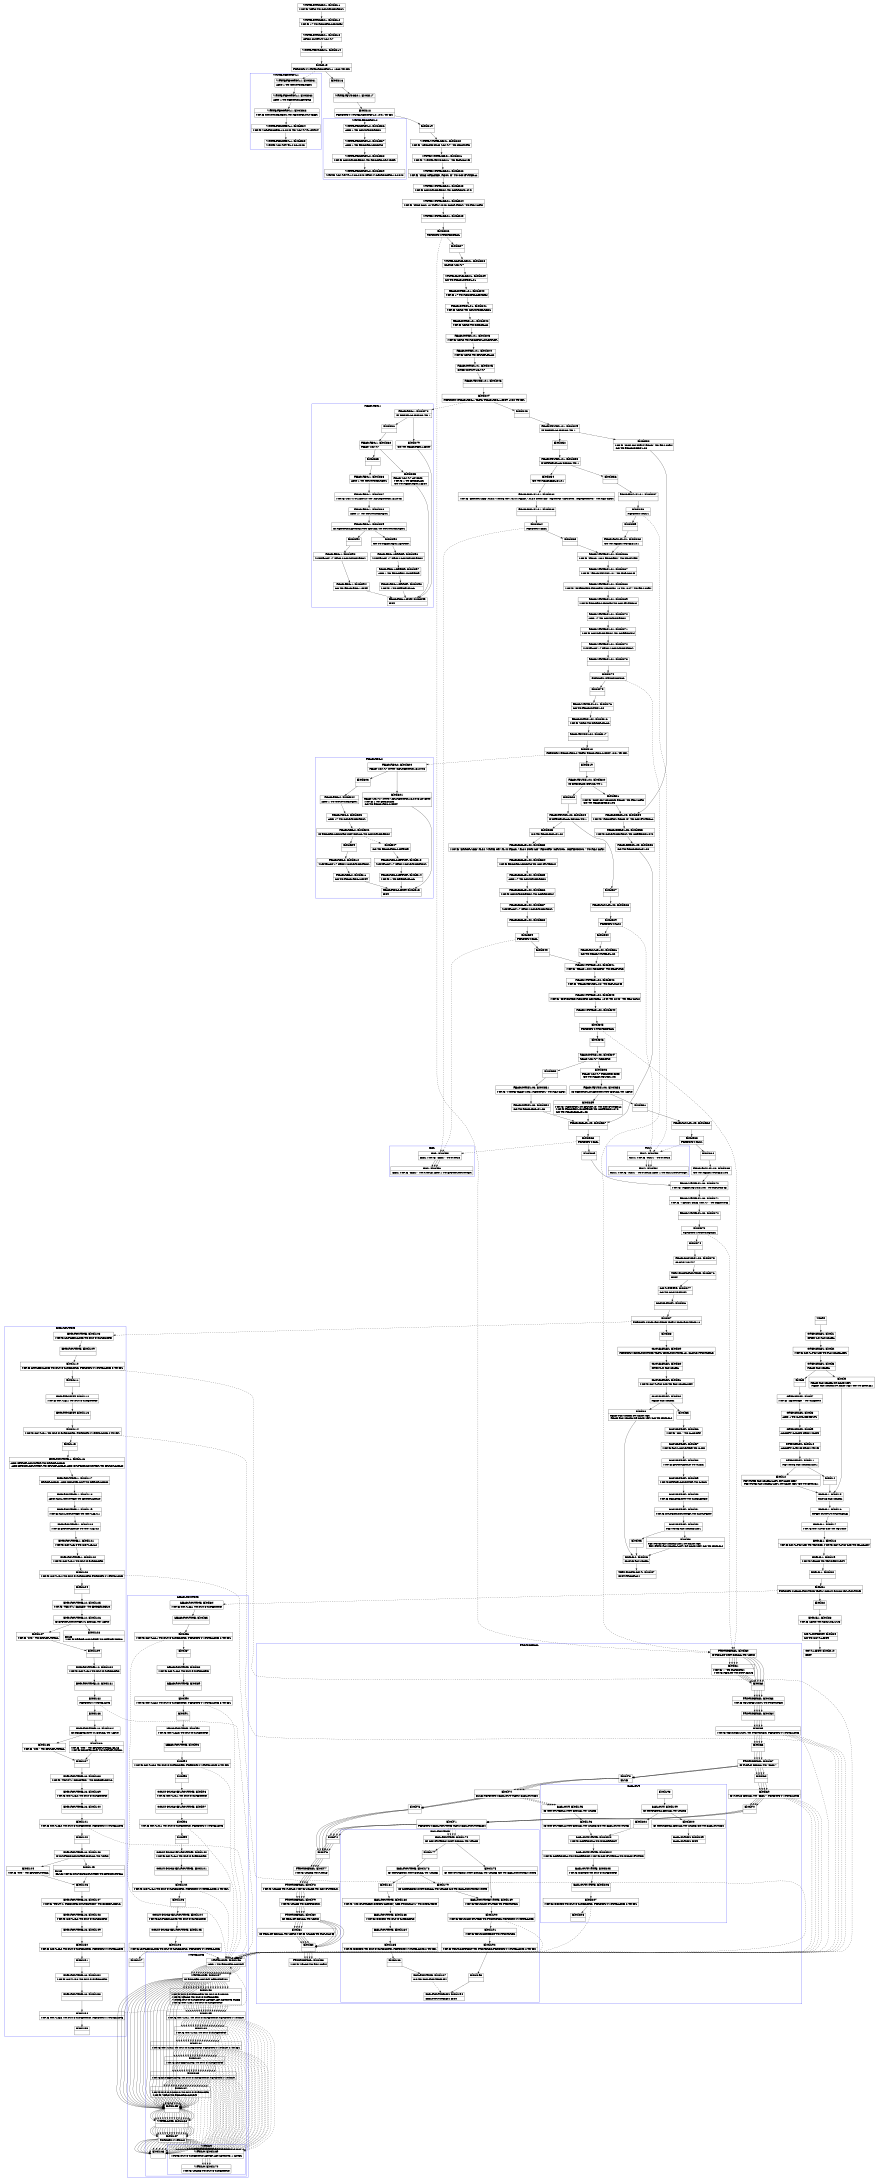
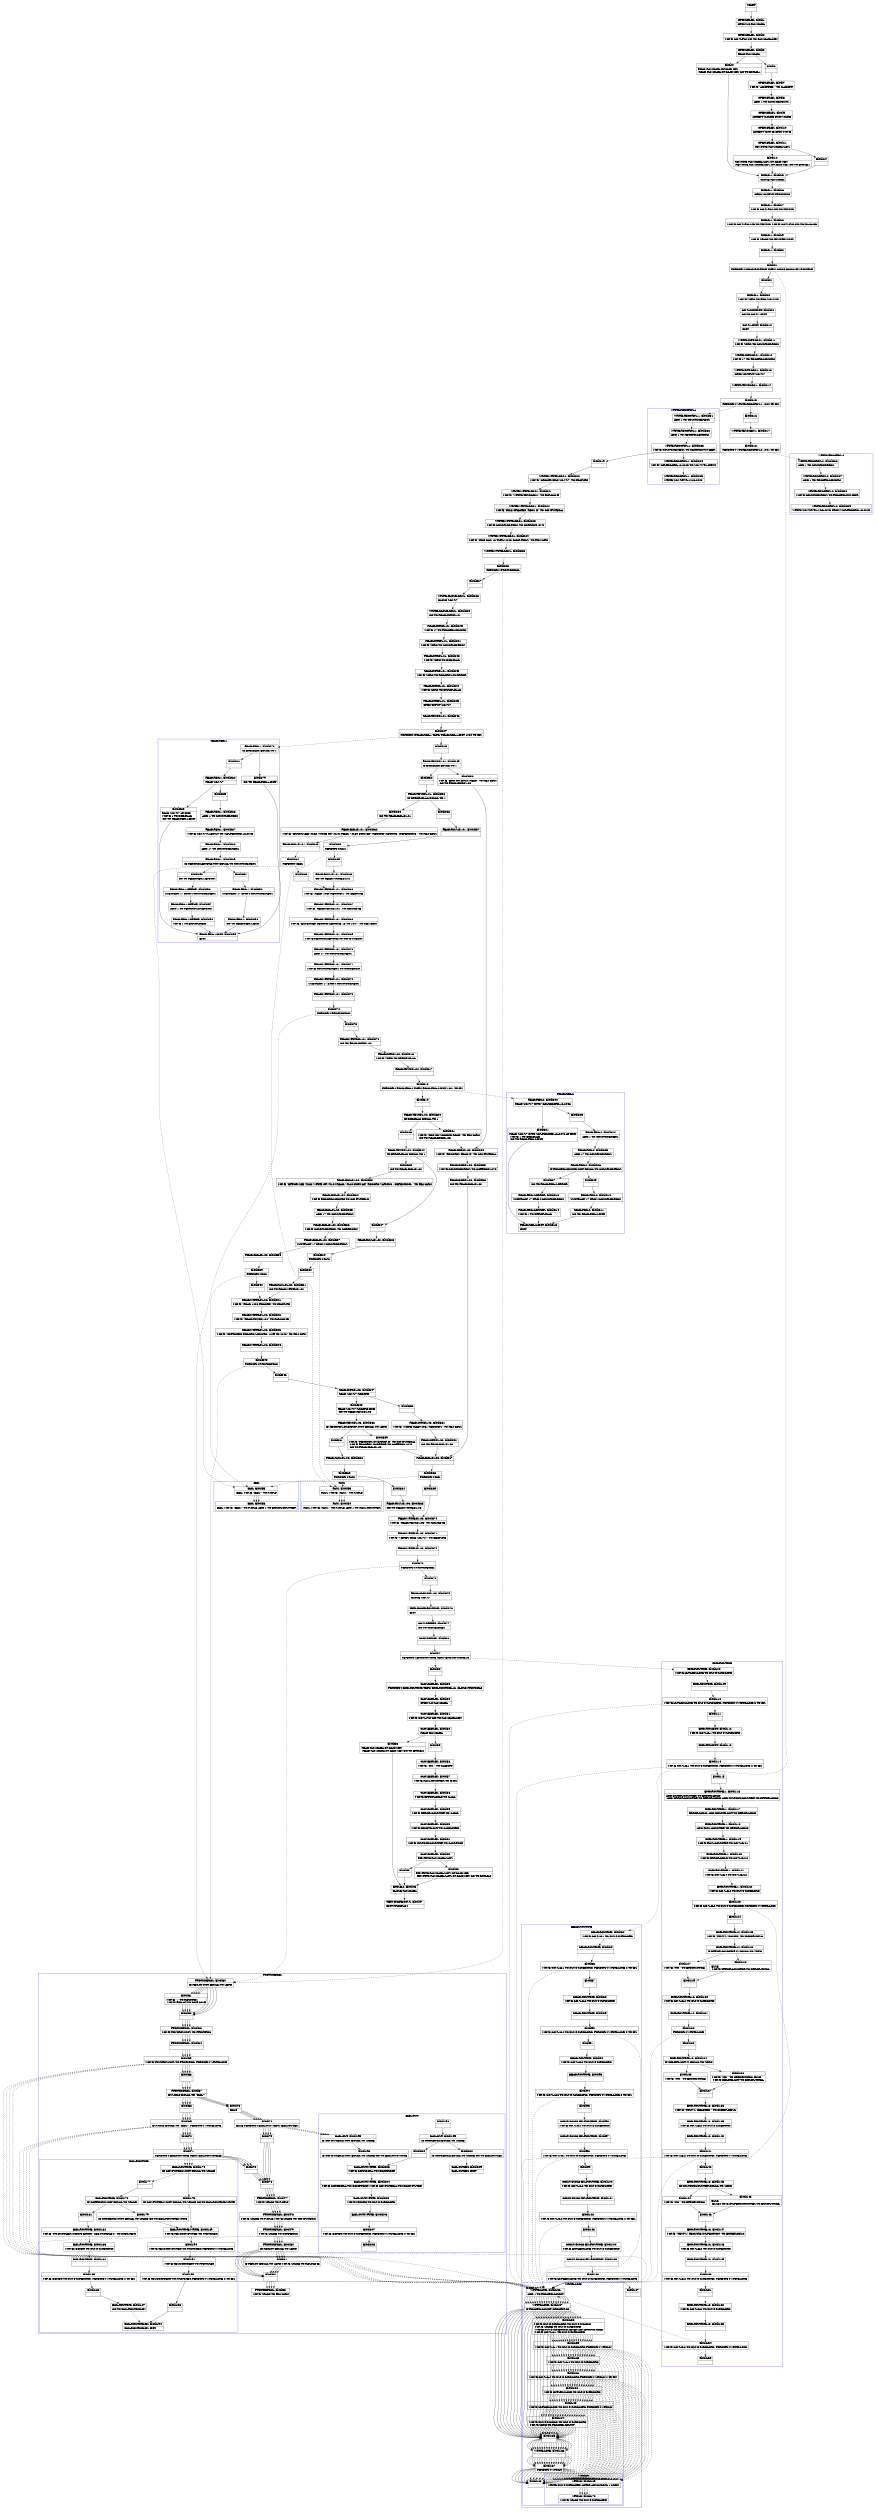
none -> (757, 334)
(372, 840) -> (568, 1175)
